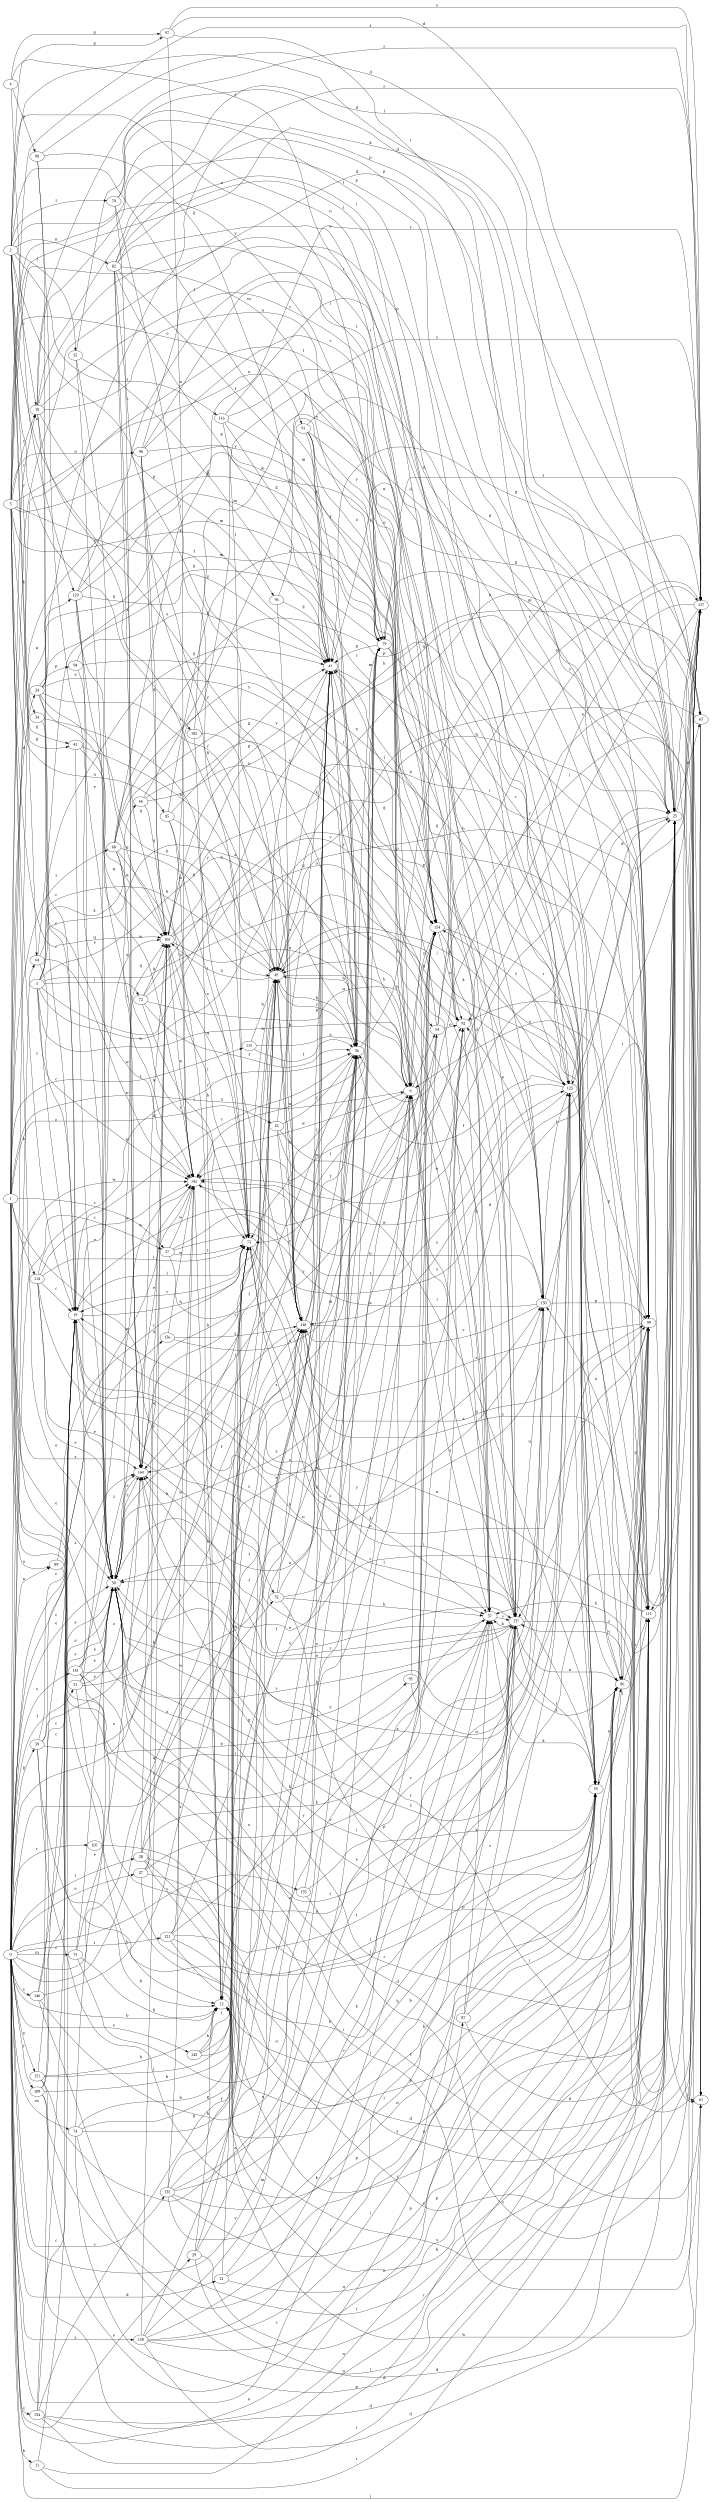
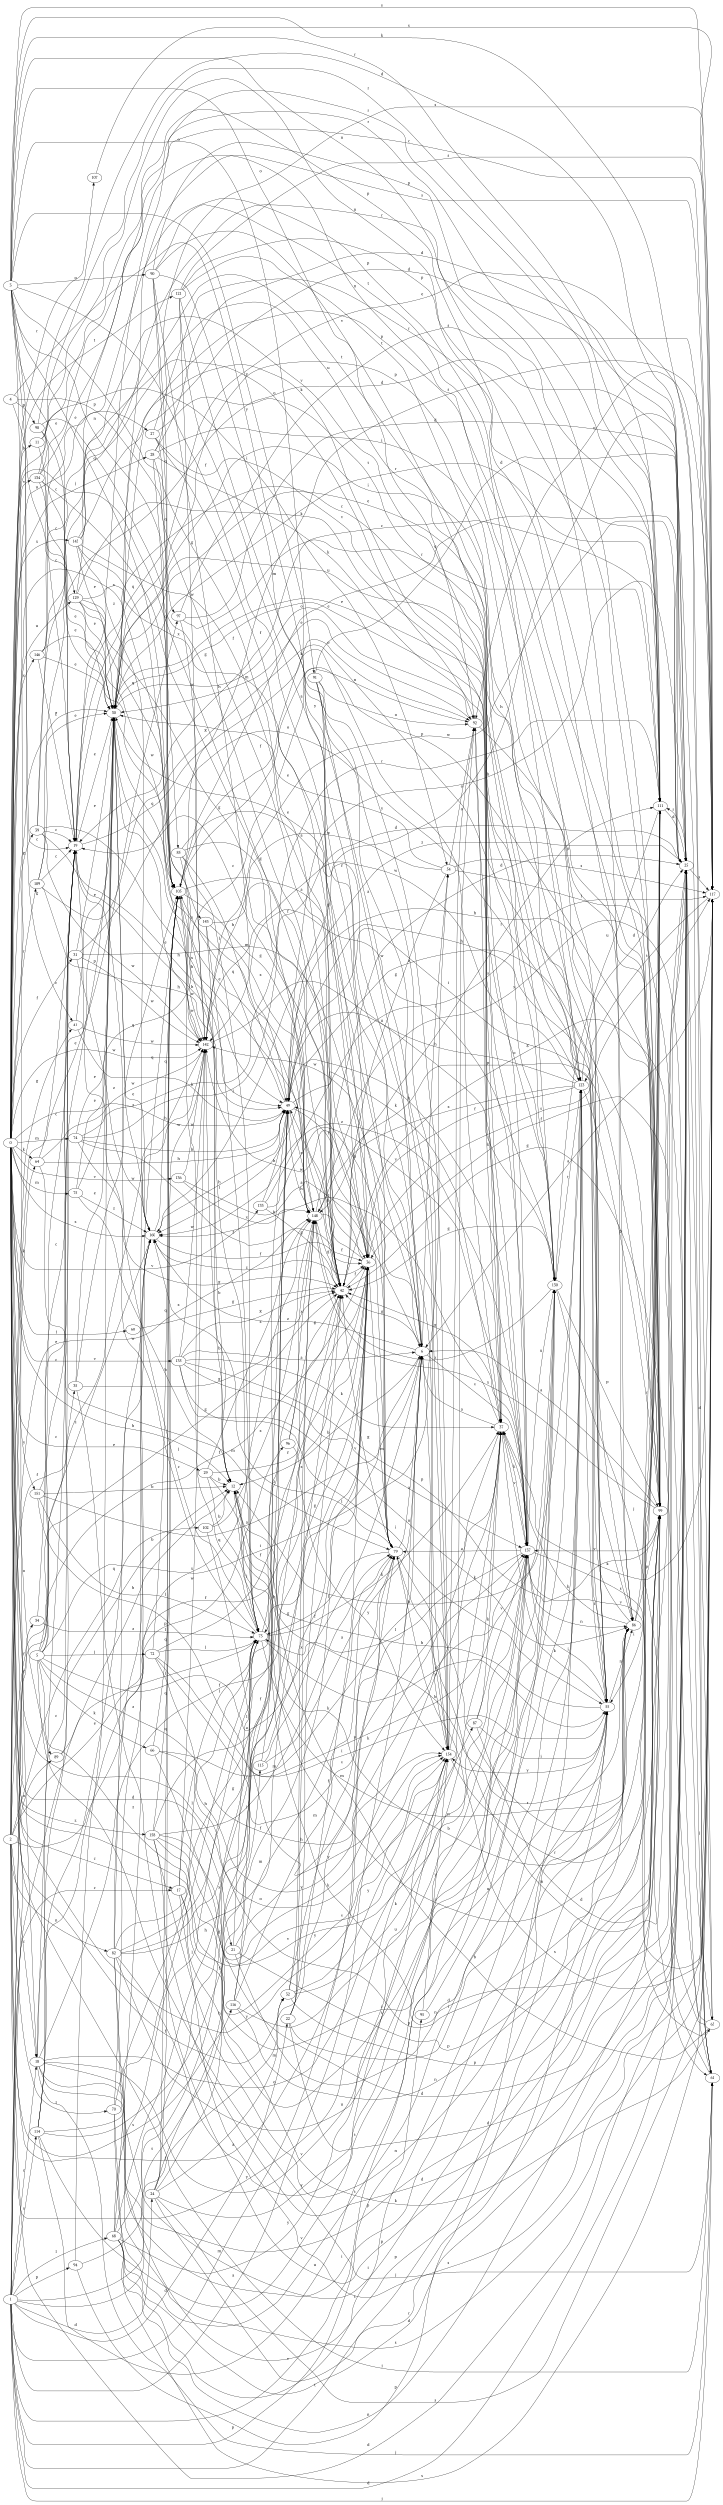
(51, 674) -> (40, 2281)
none -> (277, 1158)
none -> (133, 1330)
(448, 1358) -> (469, 1551)
